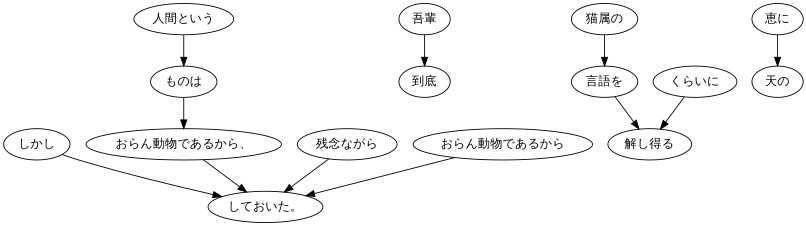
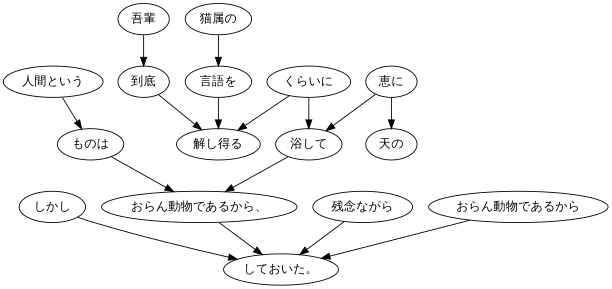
none -> (176, 109)
none -> (309, 144)
